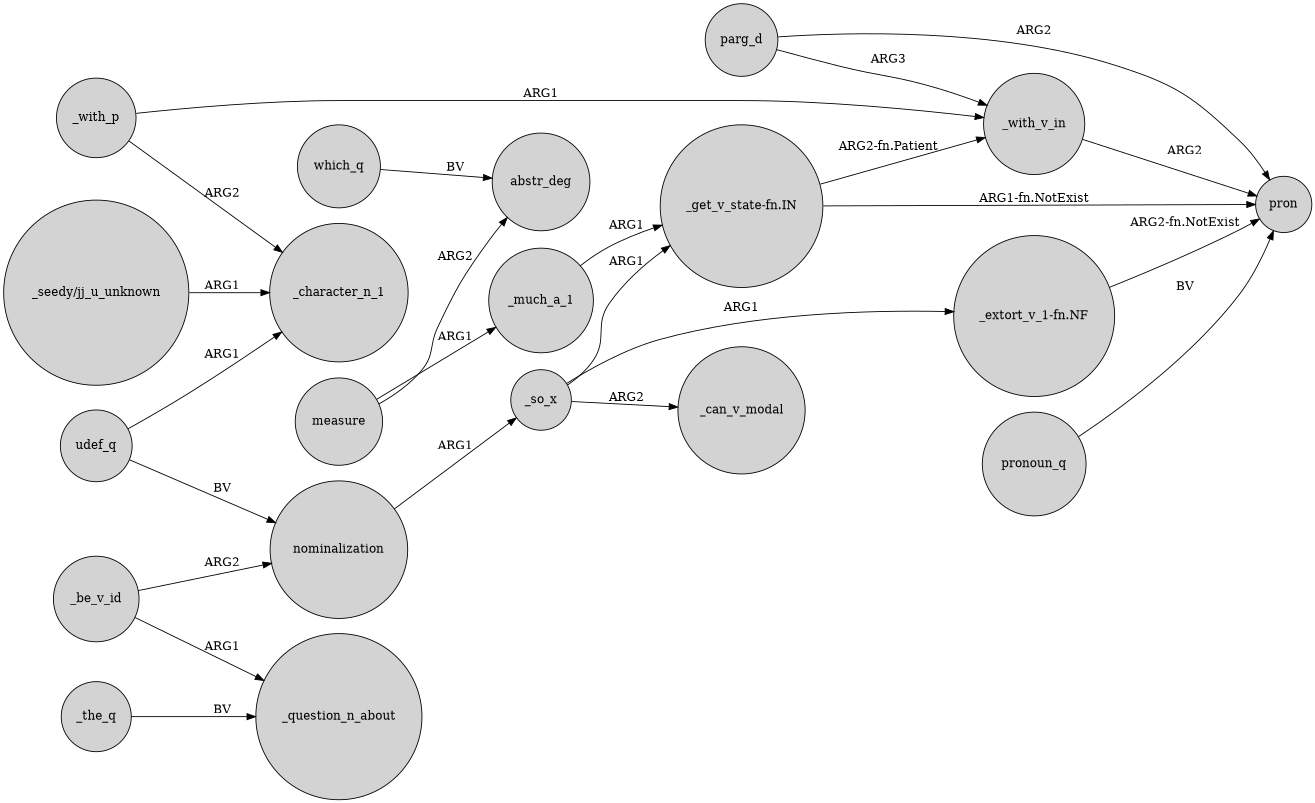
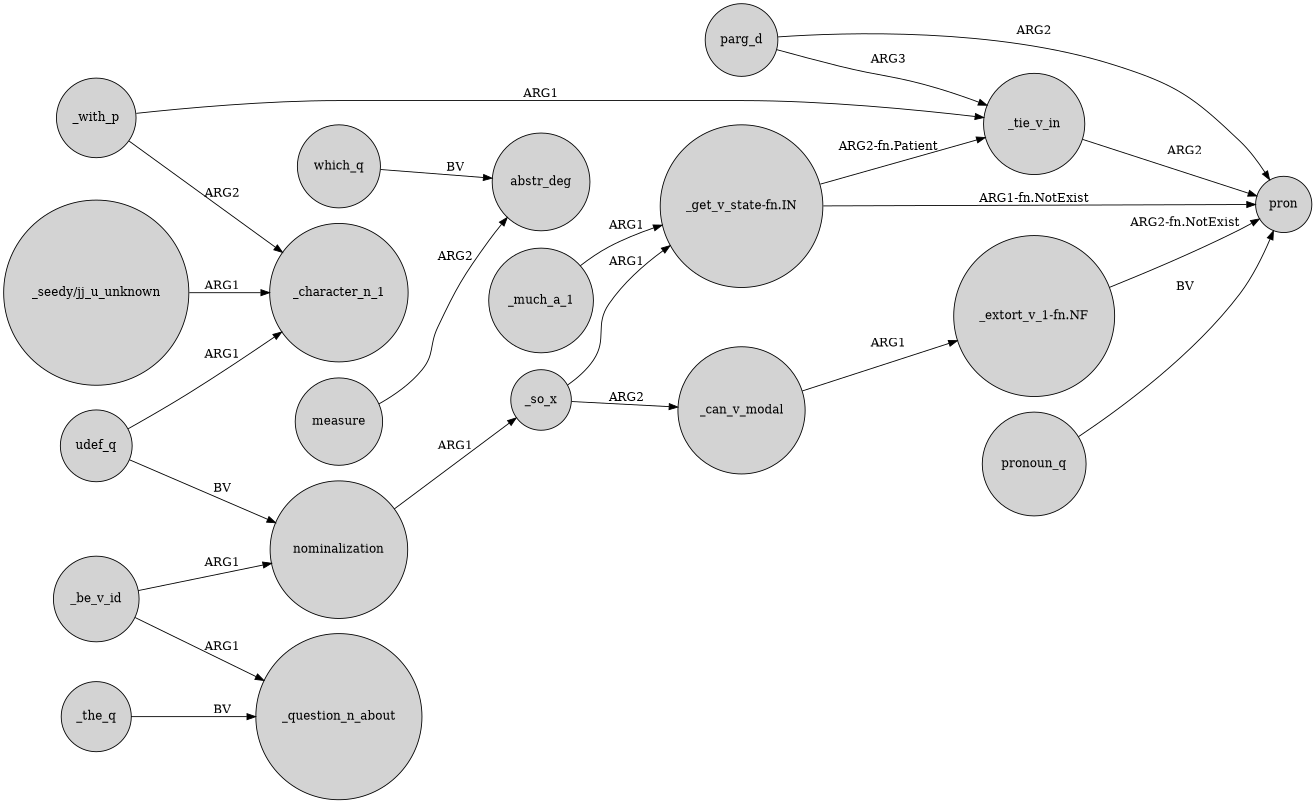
(1034, 124) -> (1034, 124)
(750, 322) -> (876, 367)
(432, 366) -> none
(222, 563) -> (222, 563)
